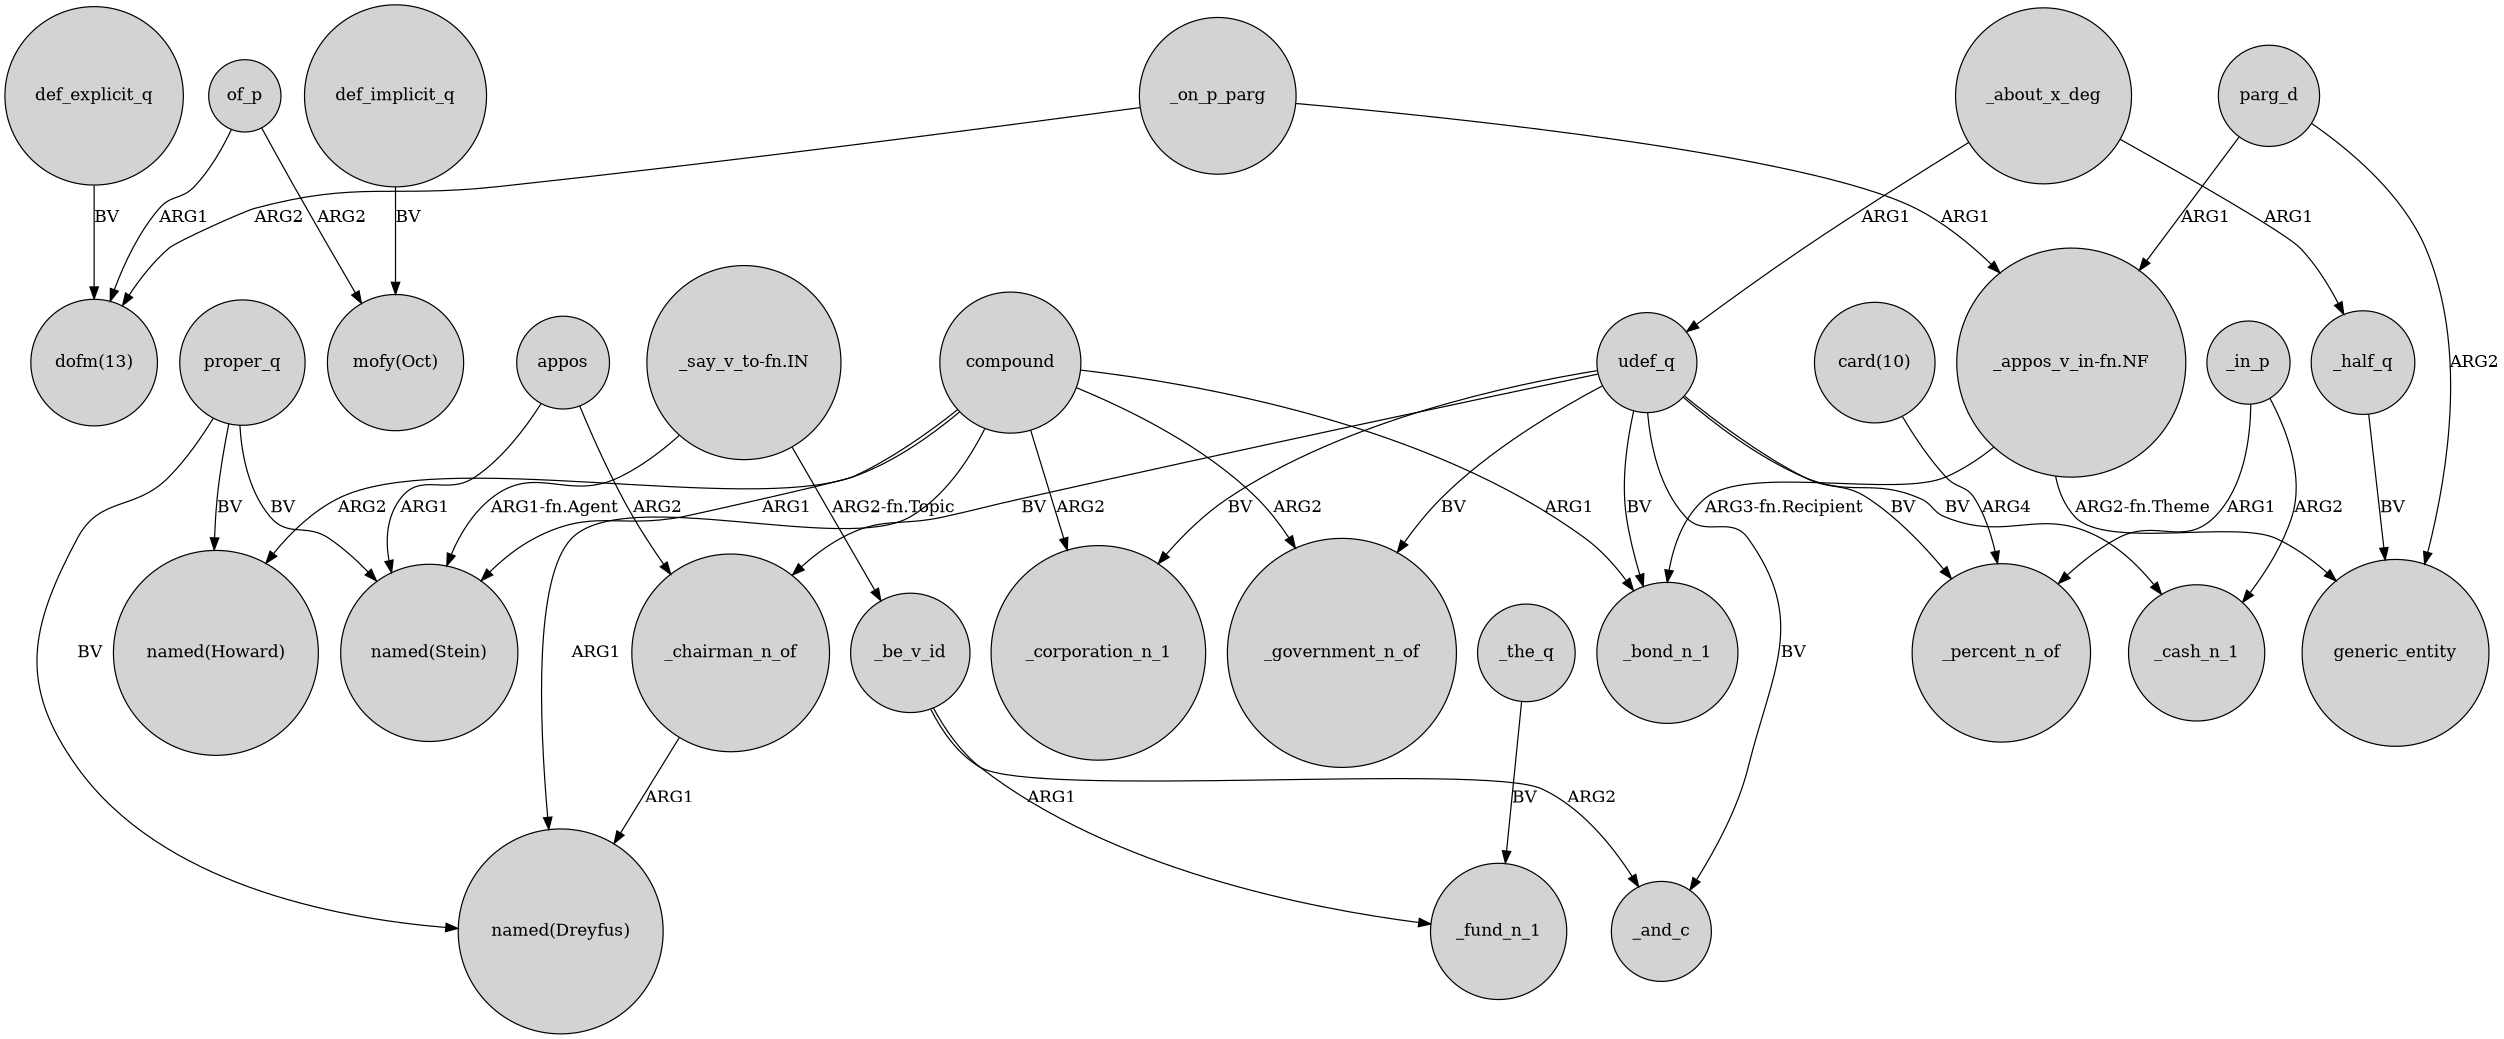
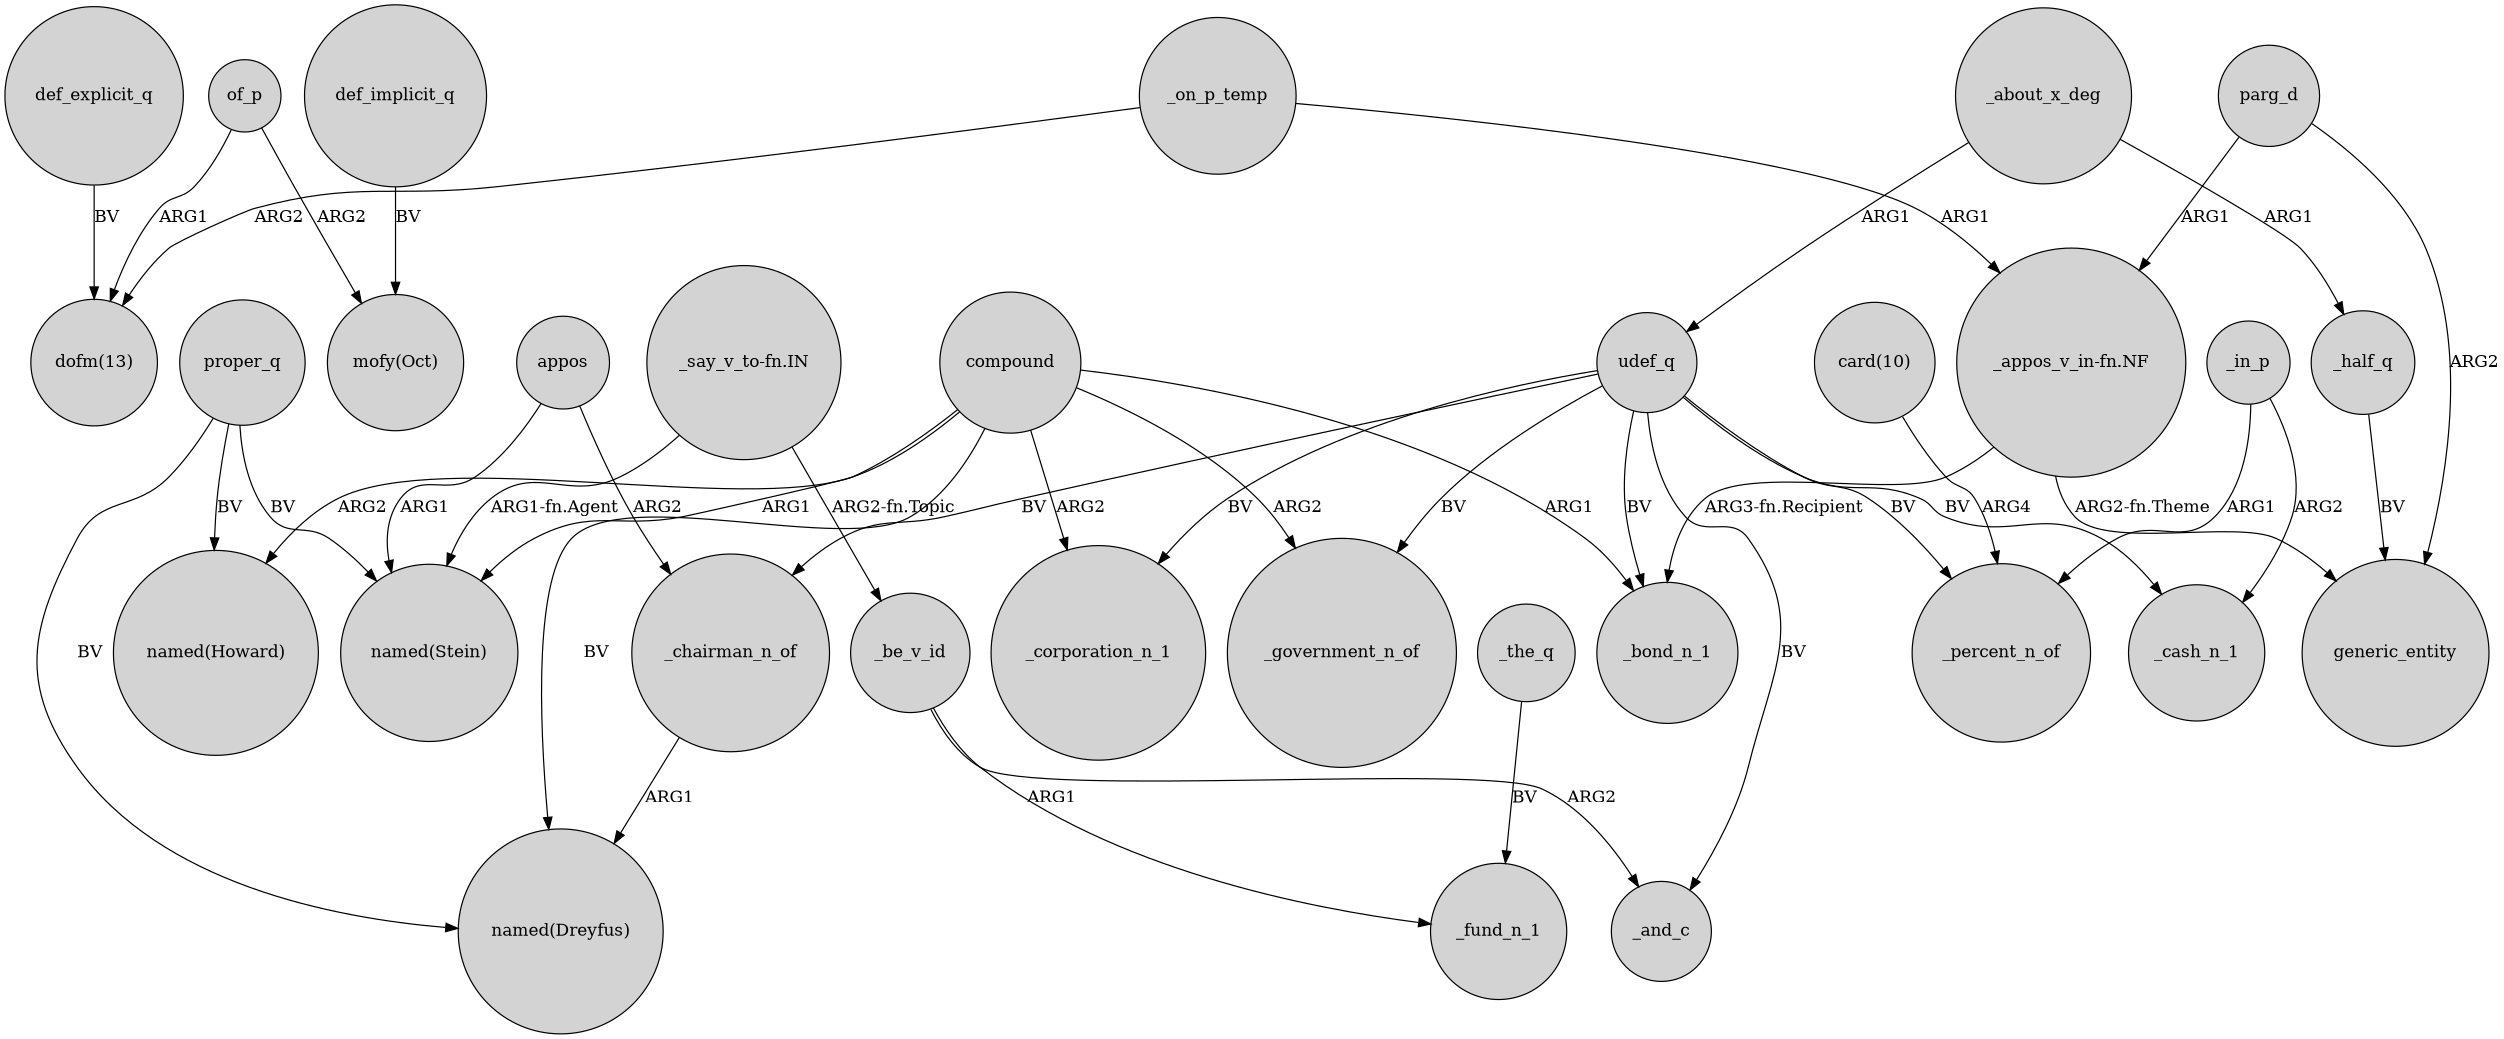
(1218, 96) -> (1218, 96)
(596, 653) -> (596, 653)
